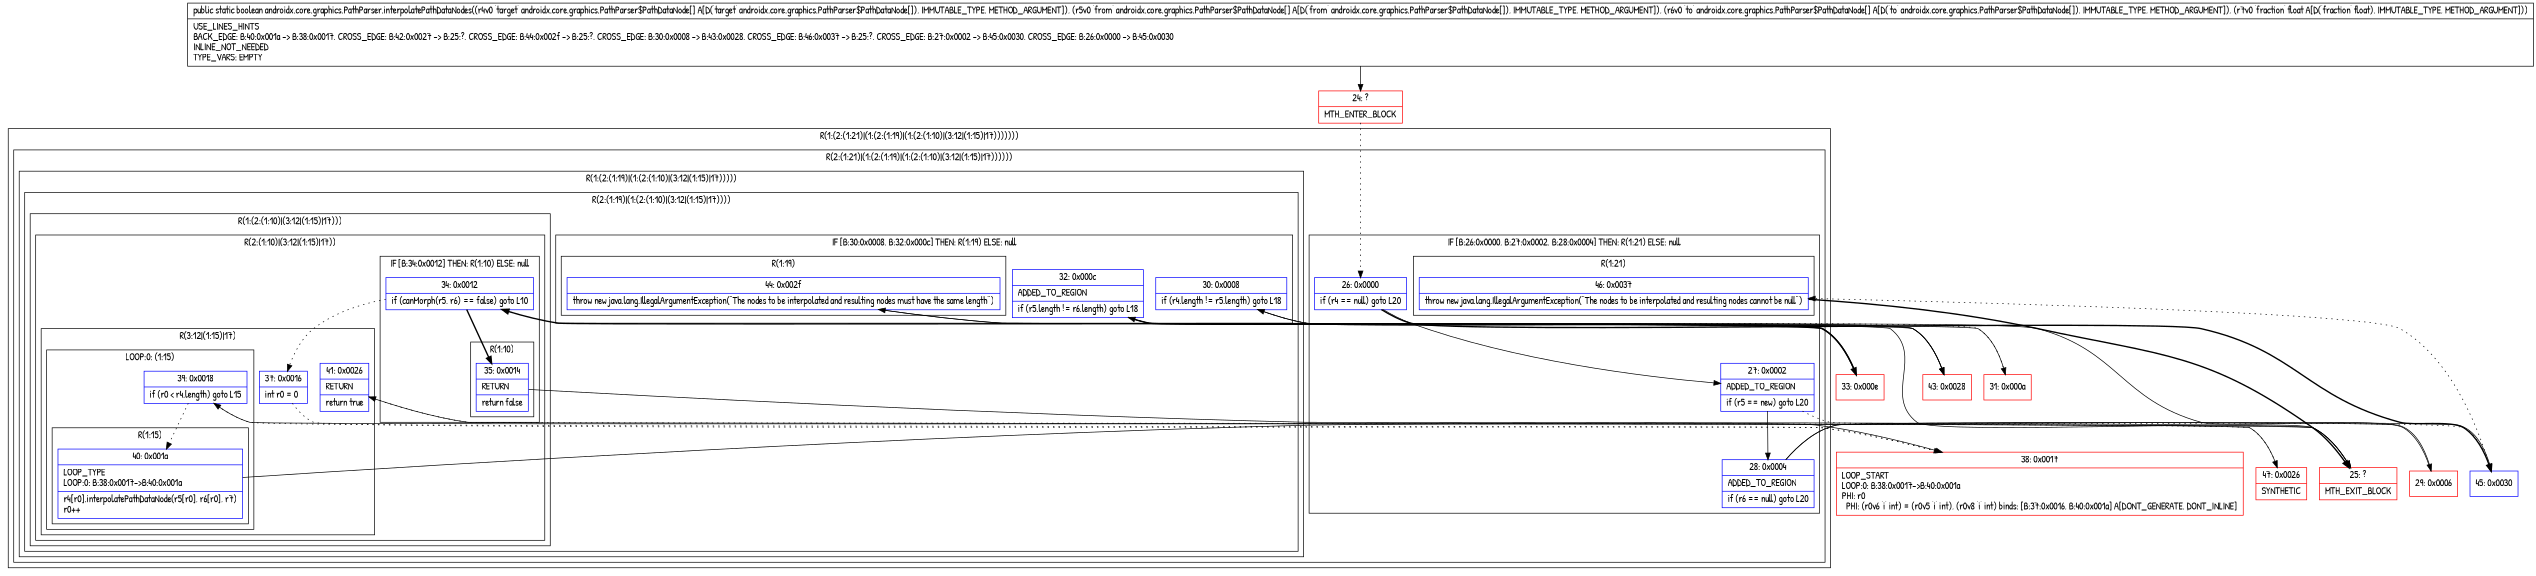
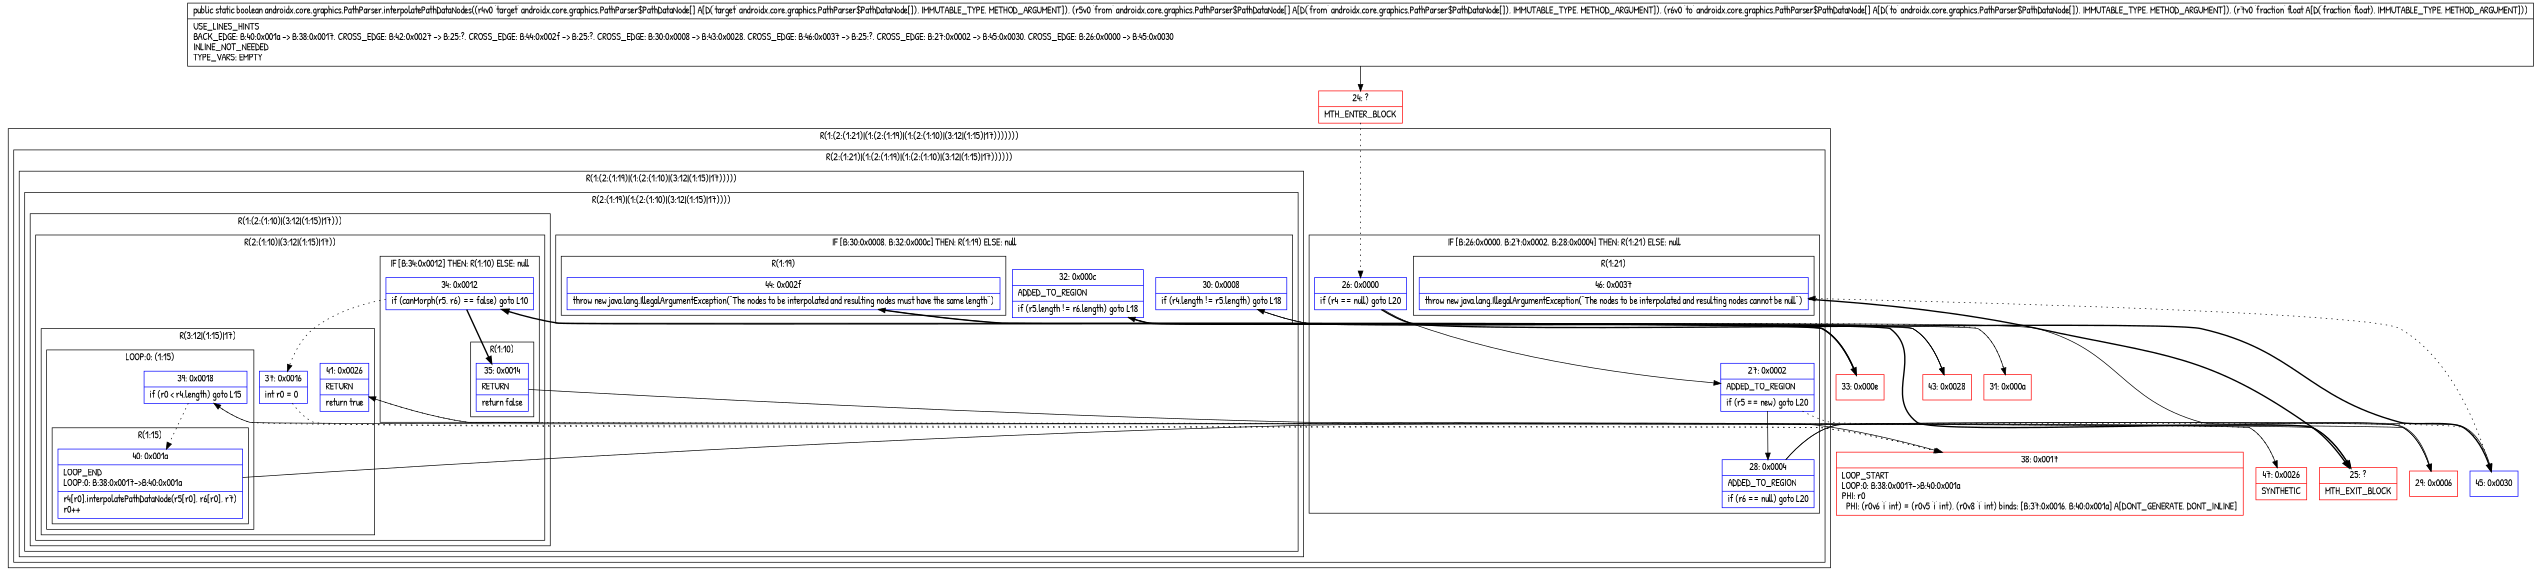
(1905, 365) -> (1905, 365)
(1170, 418) -> (1152, 418)
(84, 473) -> (83, 473)
